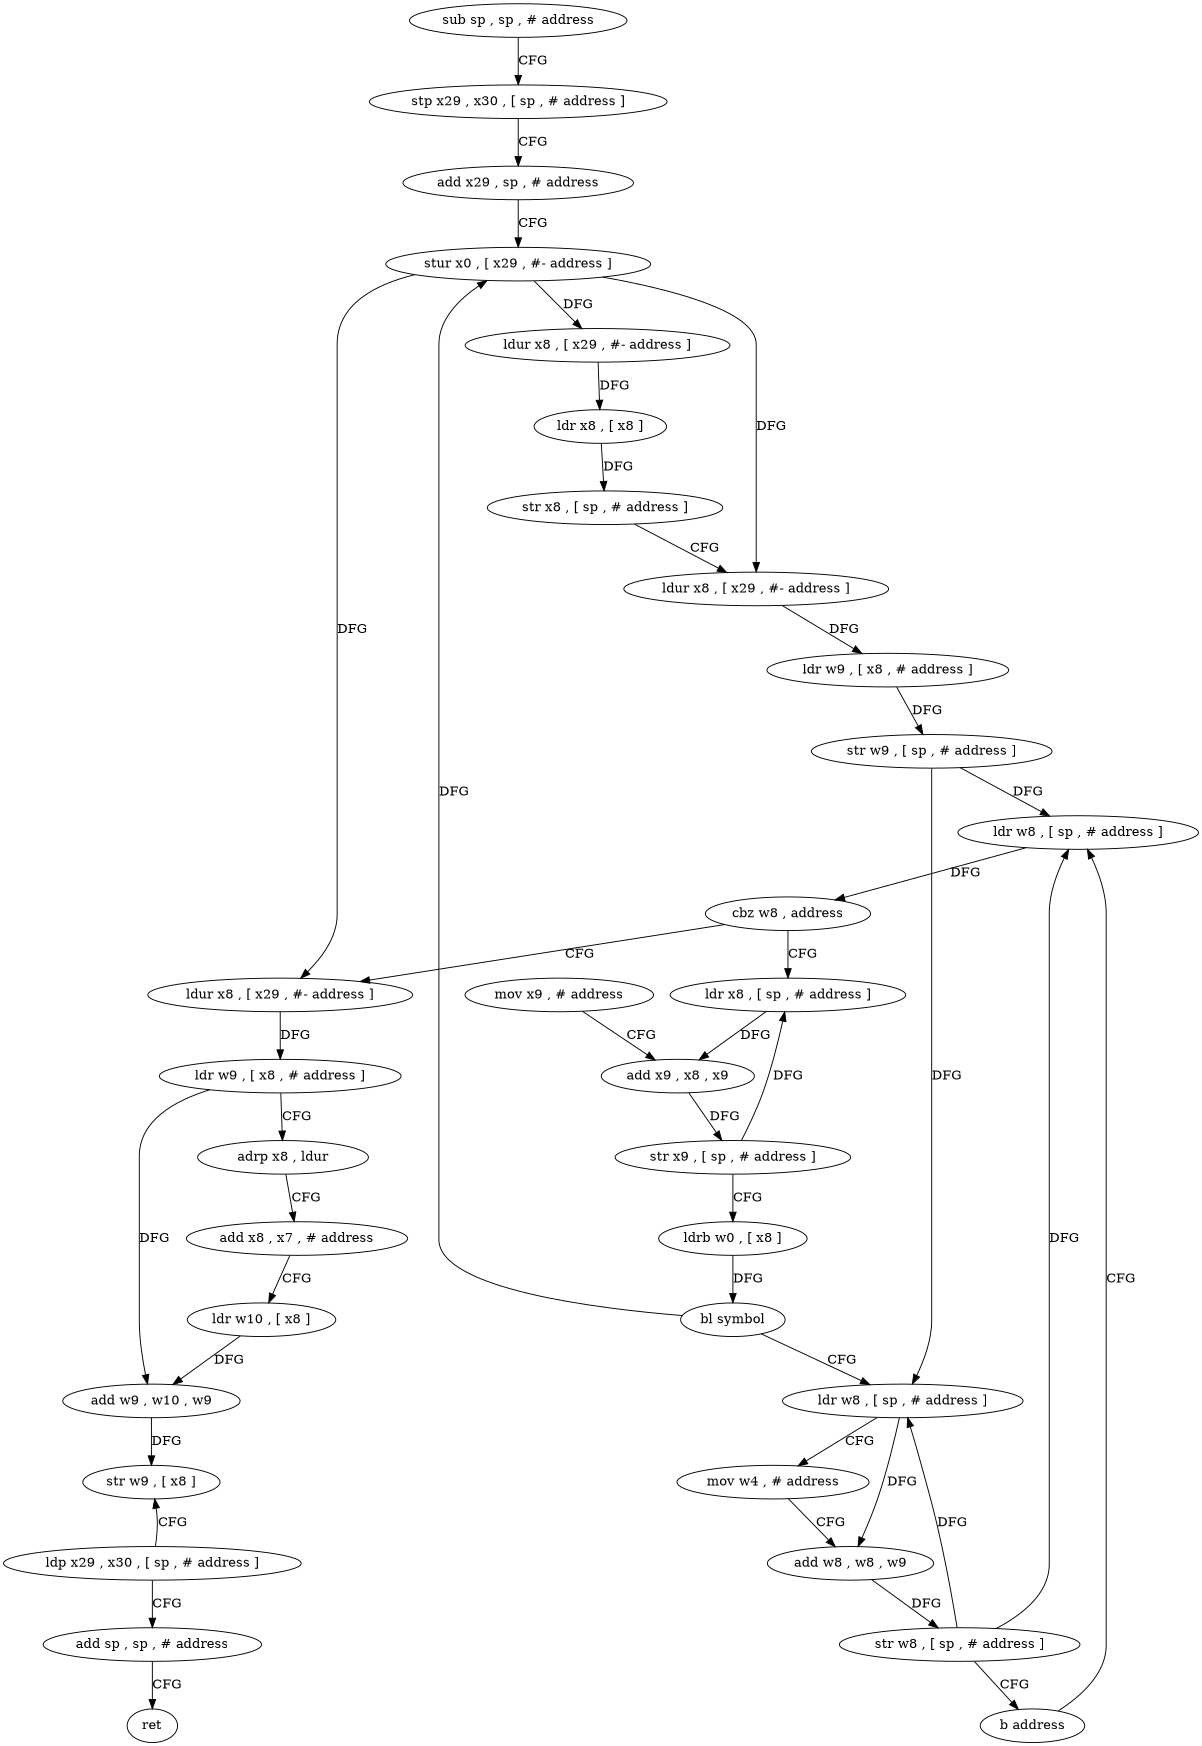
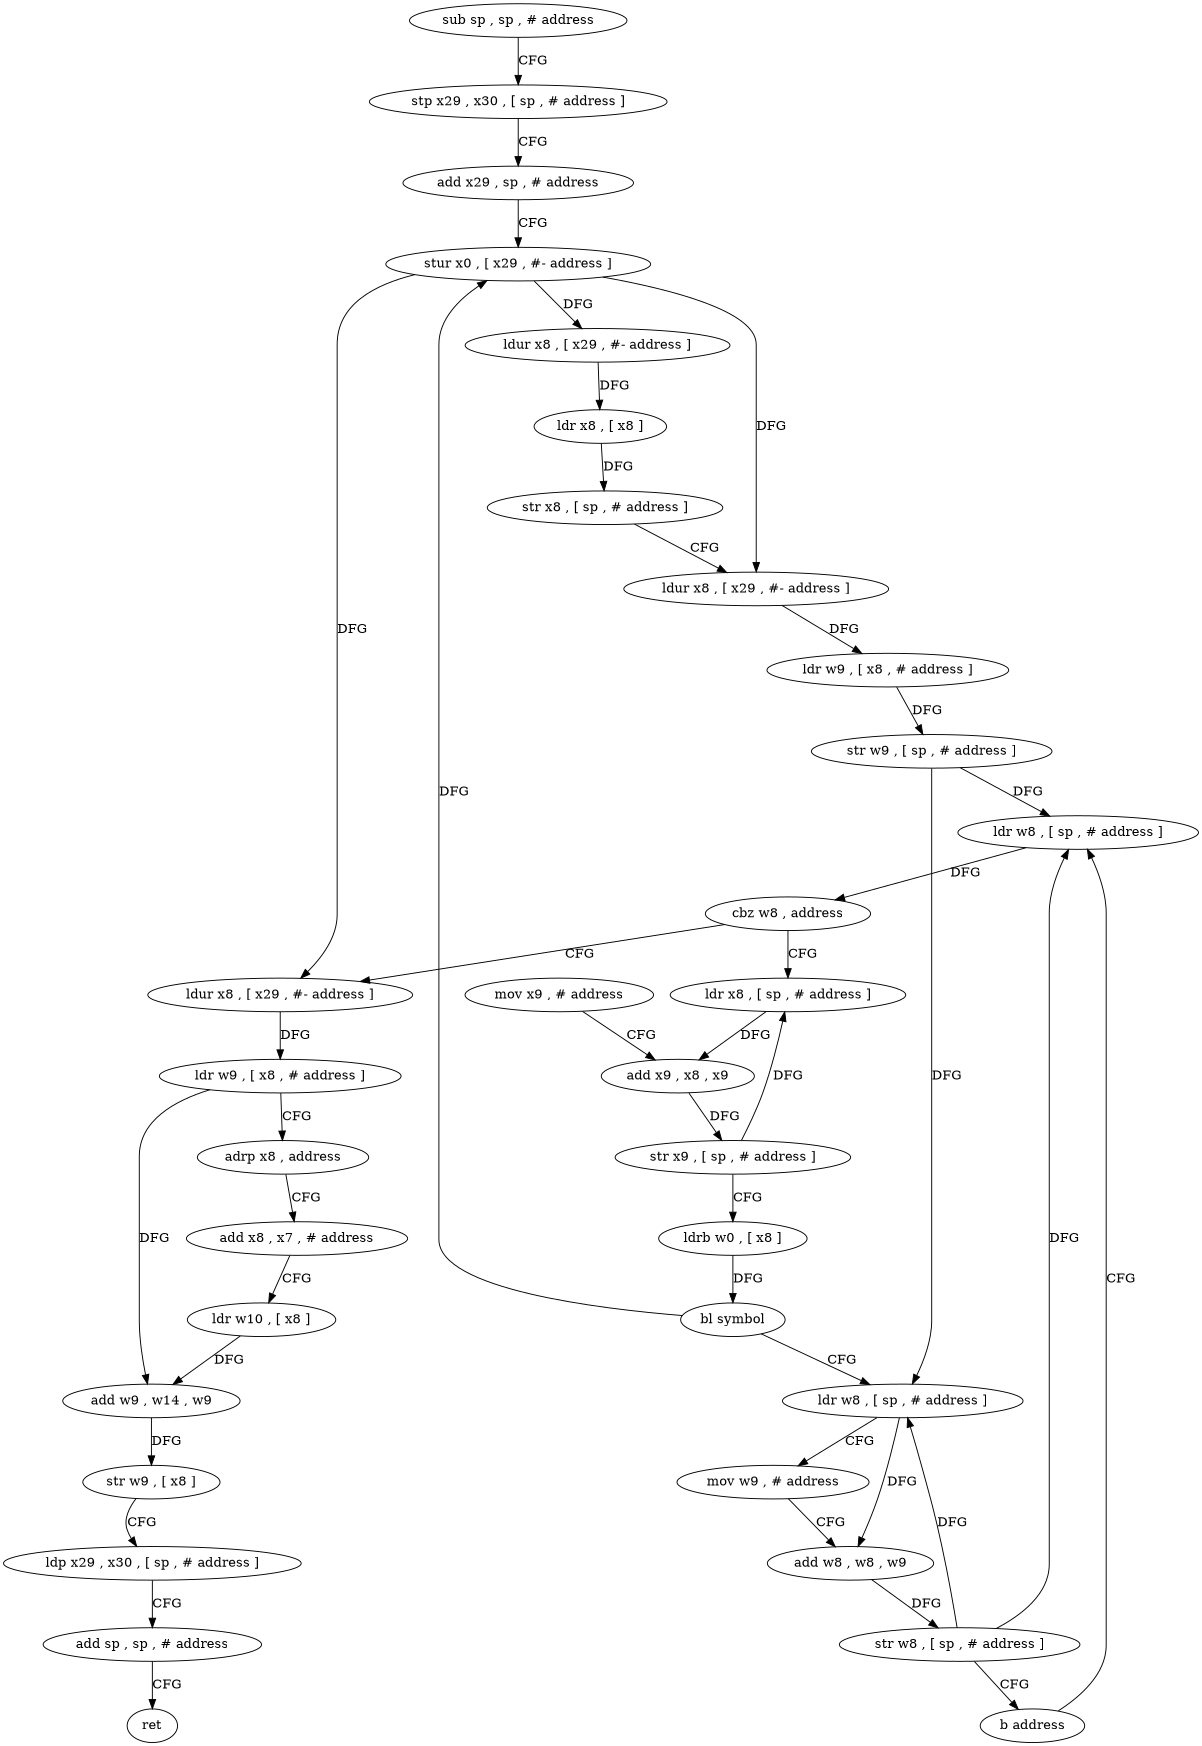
(283, 1157) -> (283, 1157)
(151, 1401) -> (151, 1401)
(773, 1482) -> (773, 1482)
(157, 1527) -> (127, 1518)
